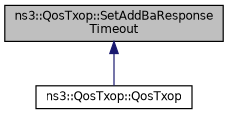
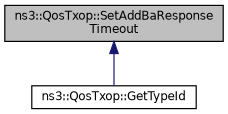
(114, 97) -> (114, 97)
